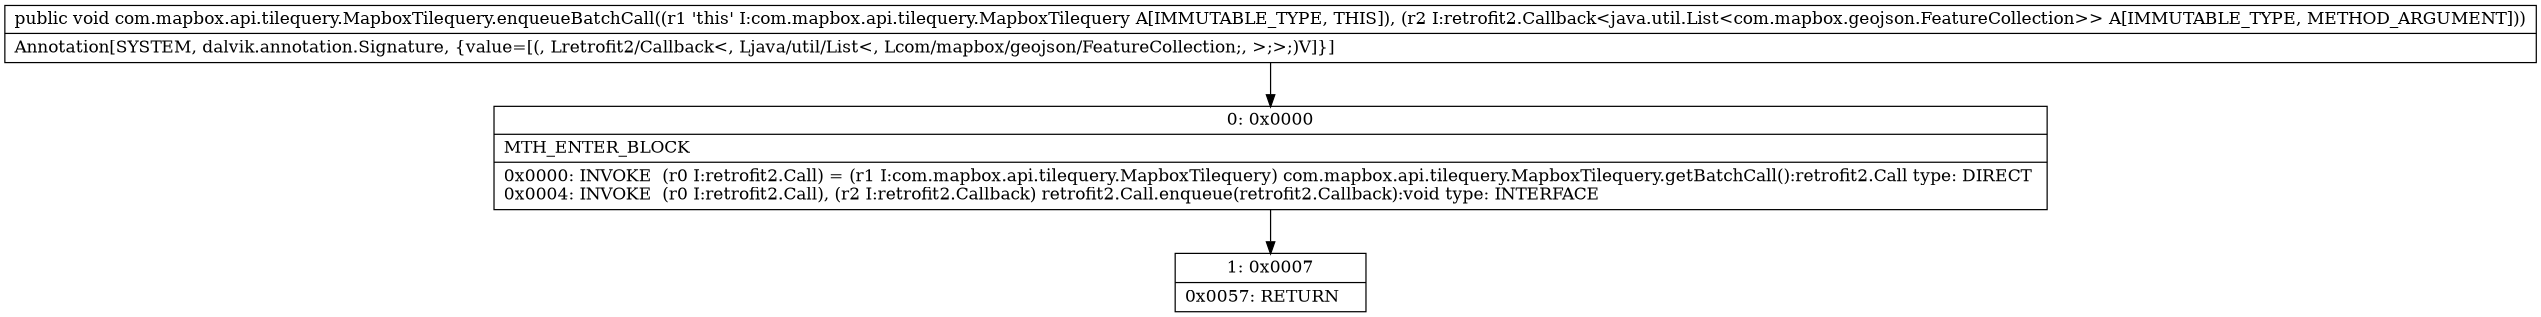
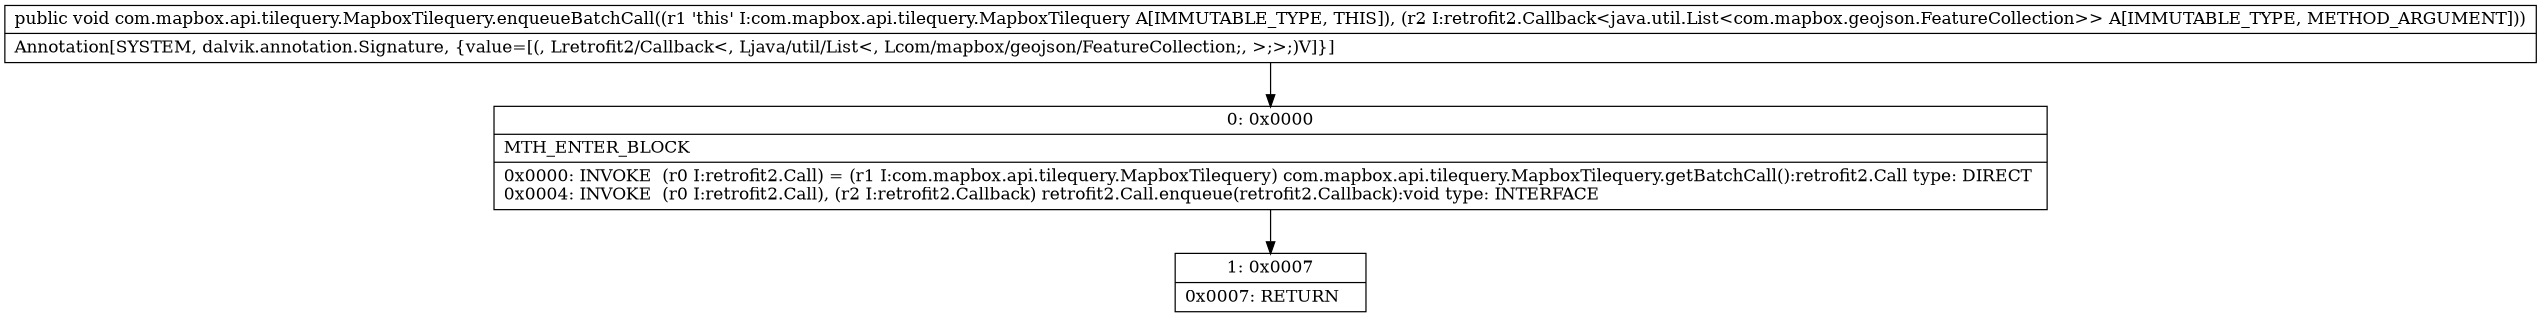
(1271, 297) -> (1271, 297)
